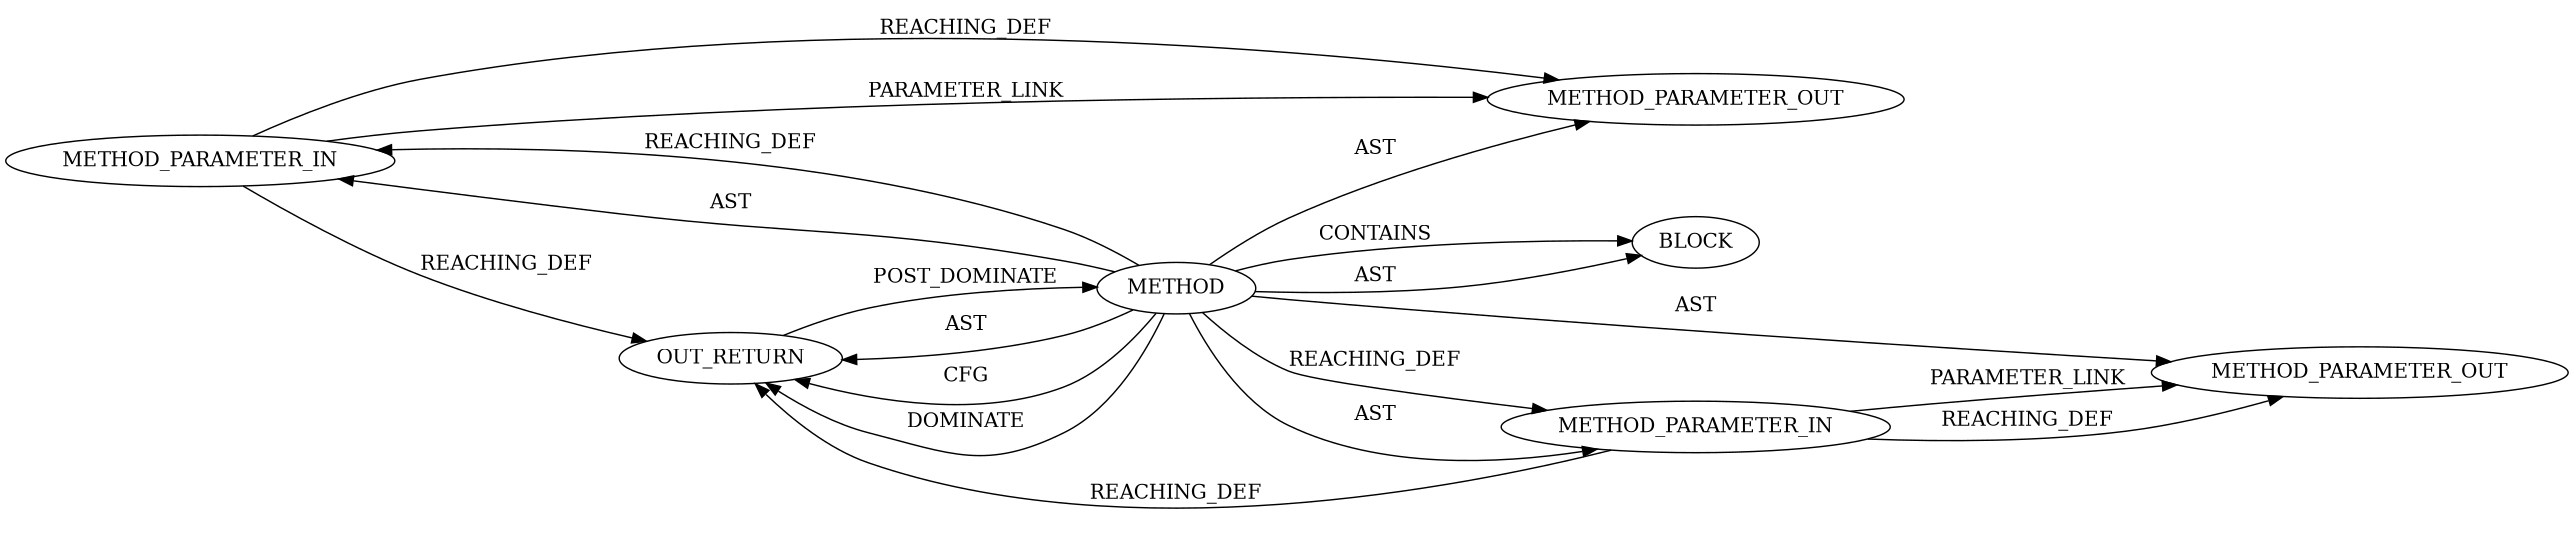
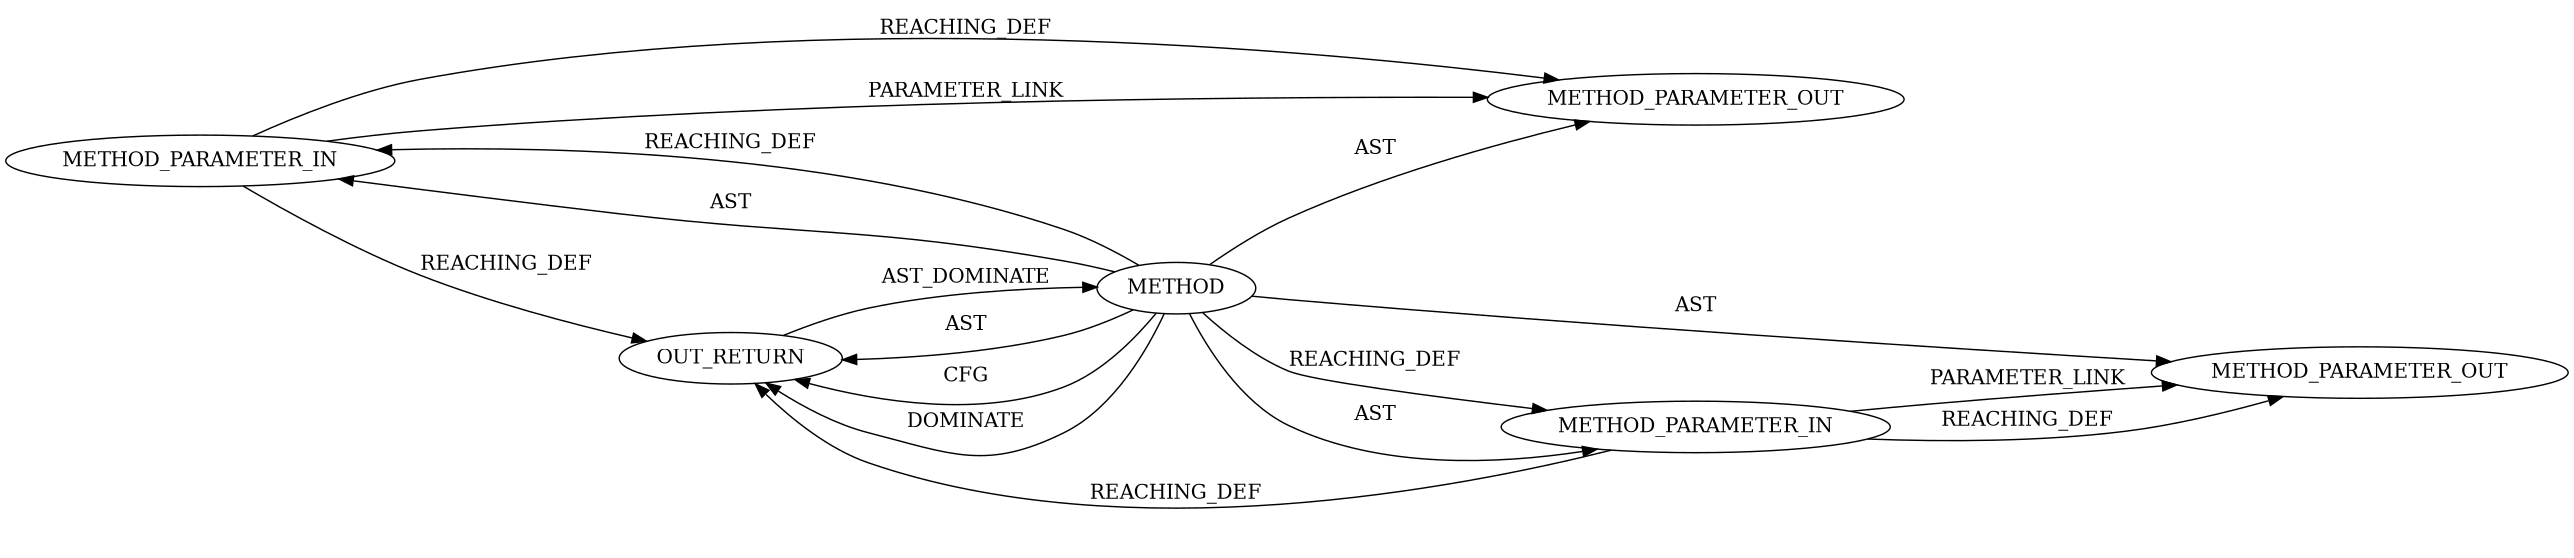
(1696, 242) -> none
(966, 277) -> (966, 277)
